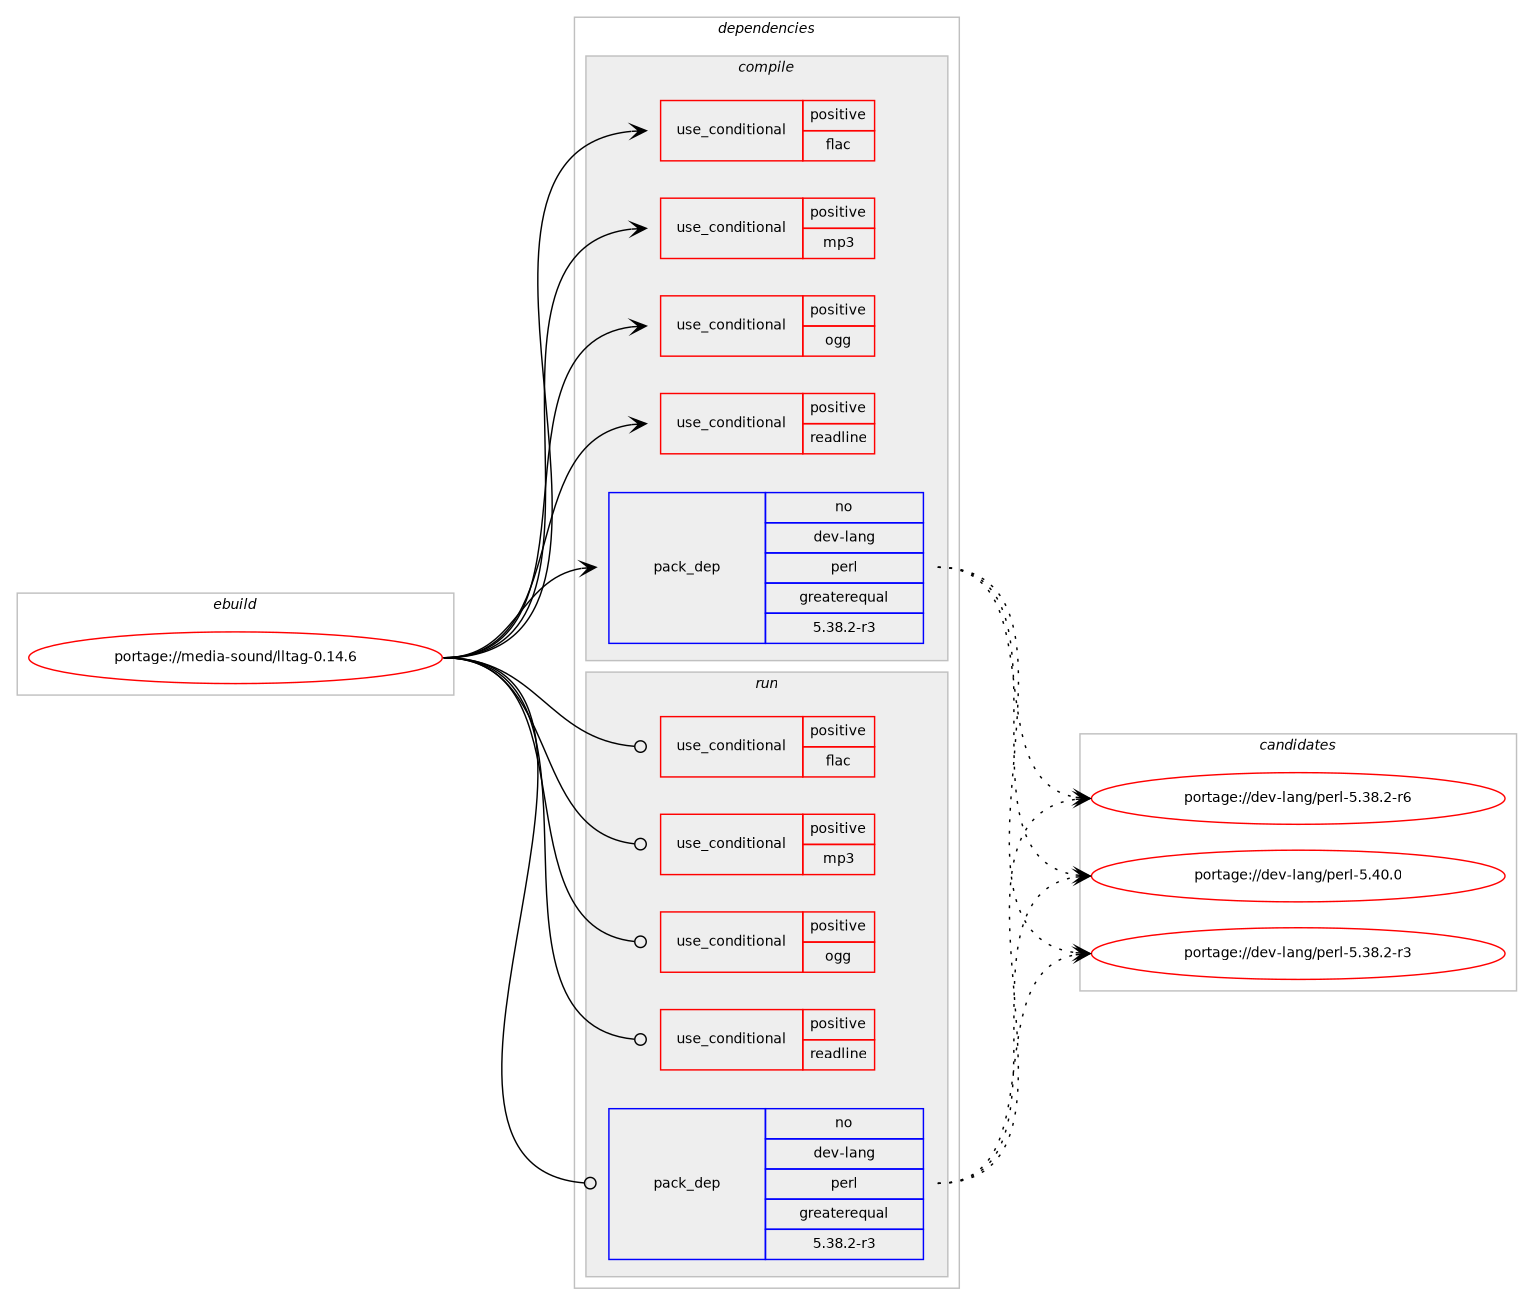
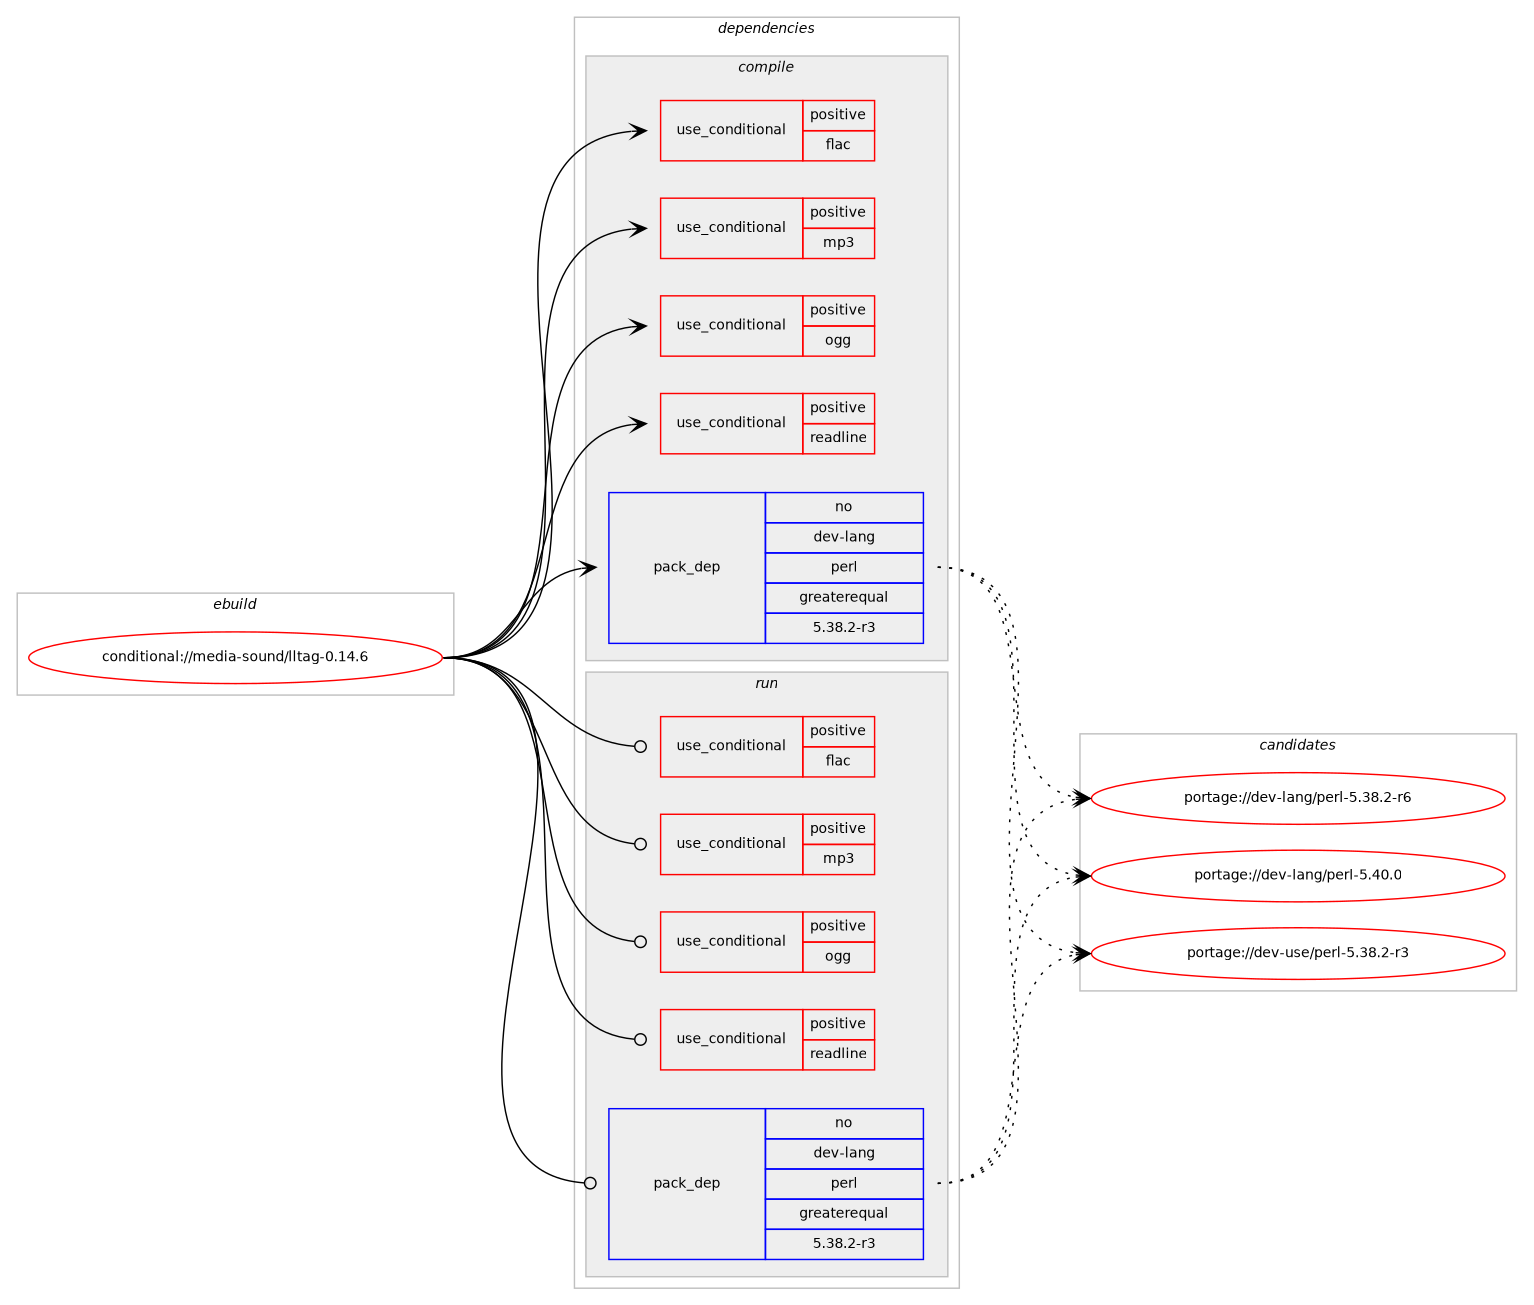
(236, 658) -> (236, 658)
(1298, 954) -> (1298, 954)
